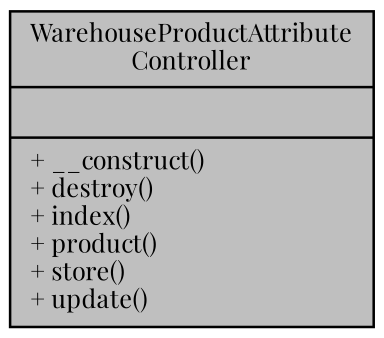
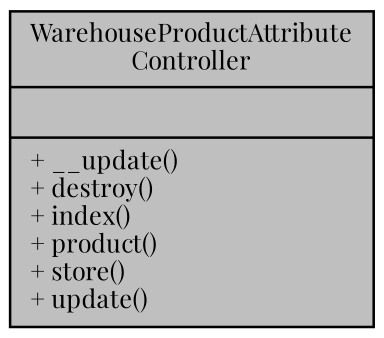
(119, 162) -> (105, 162)
